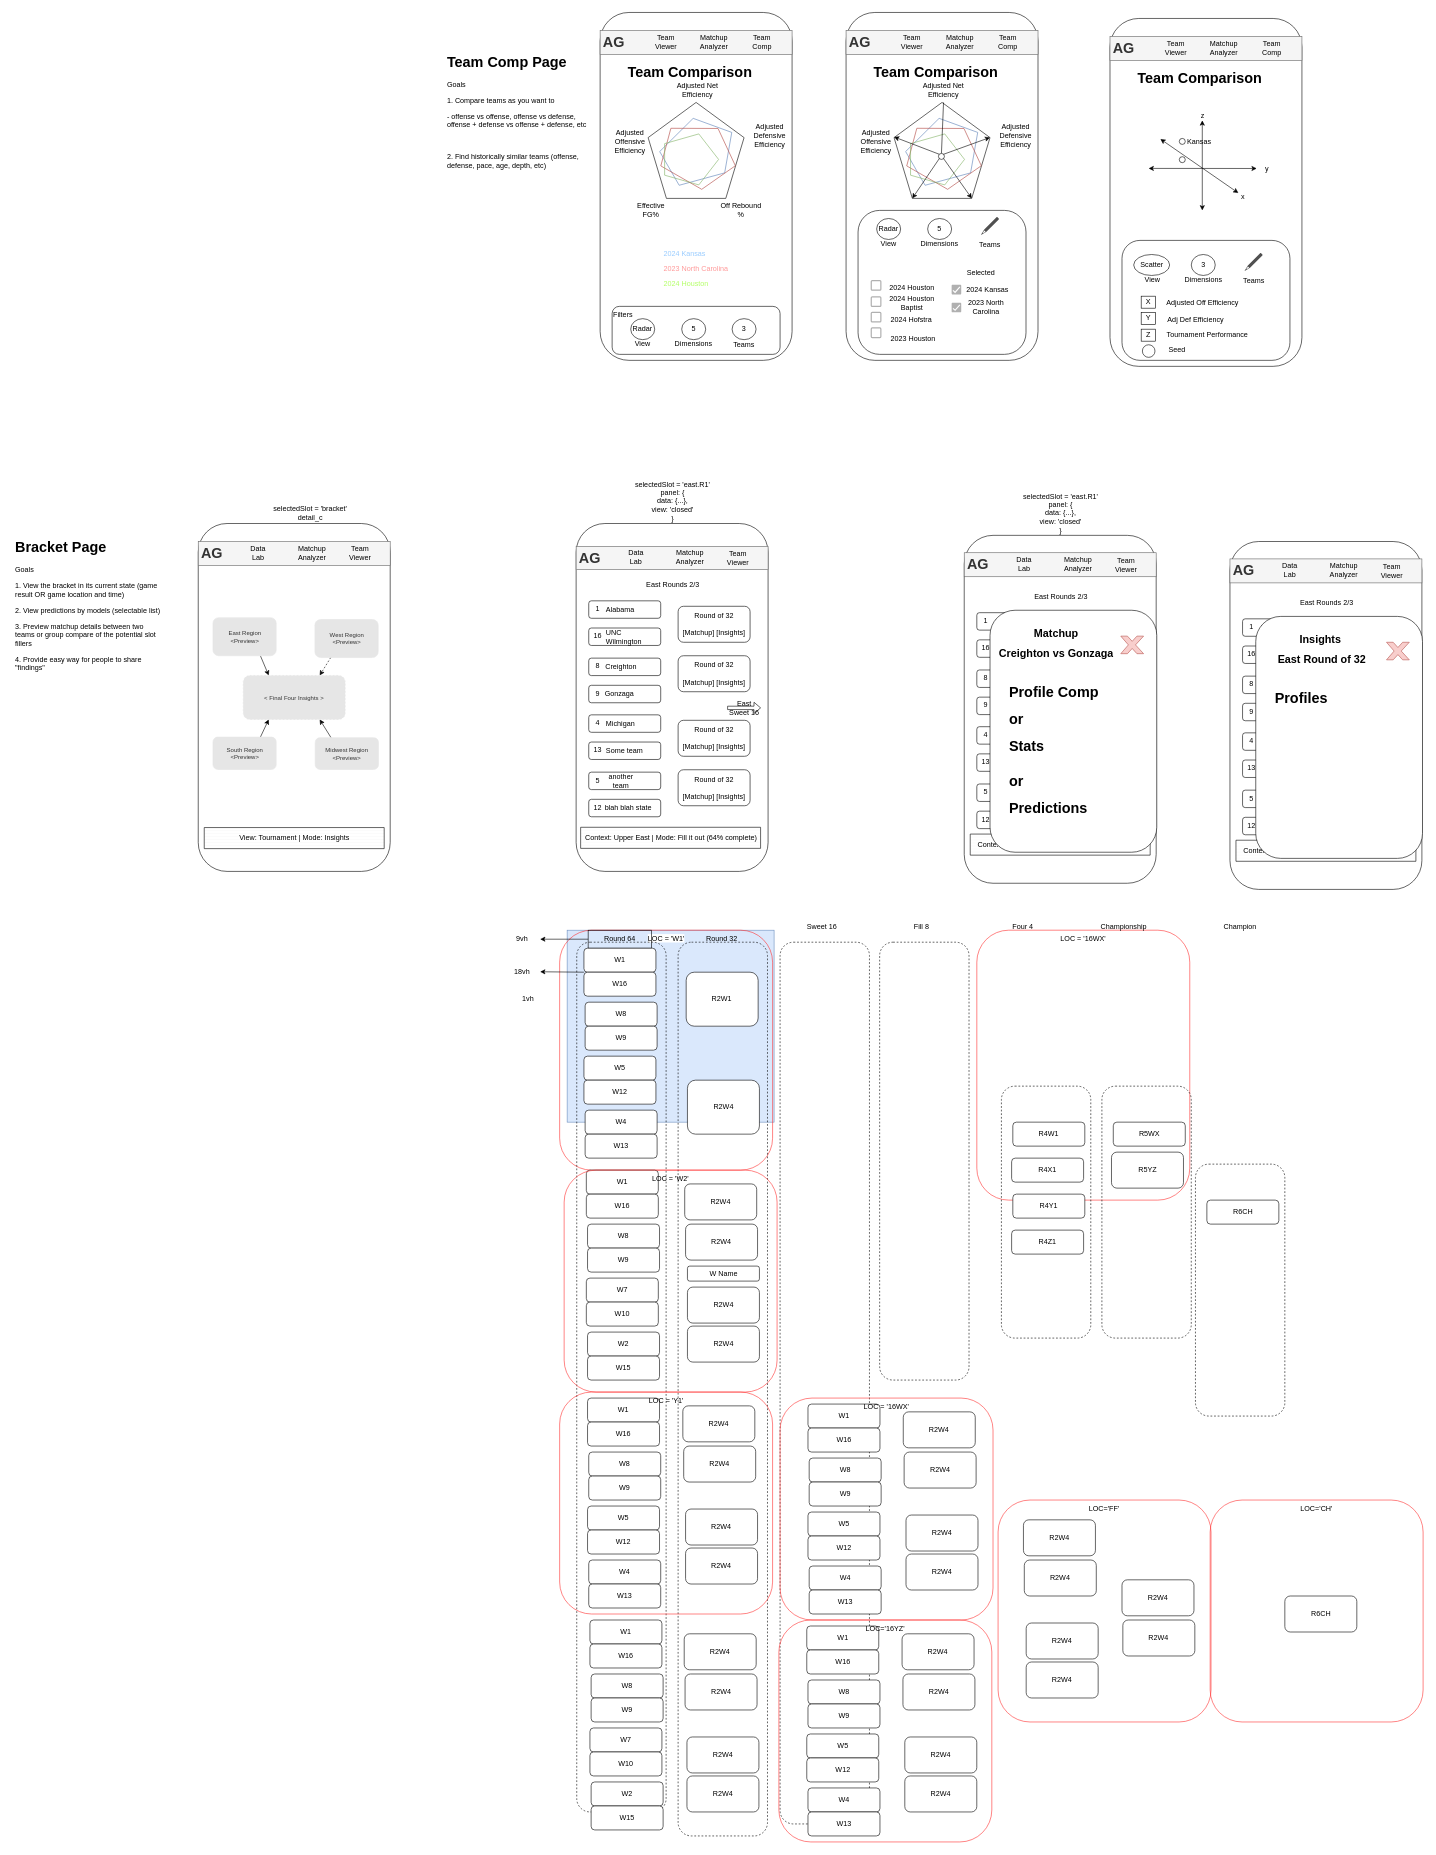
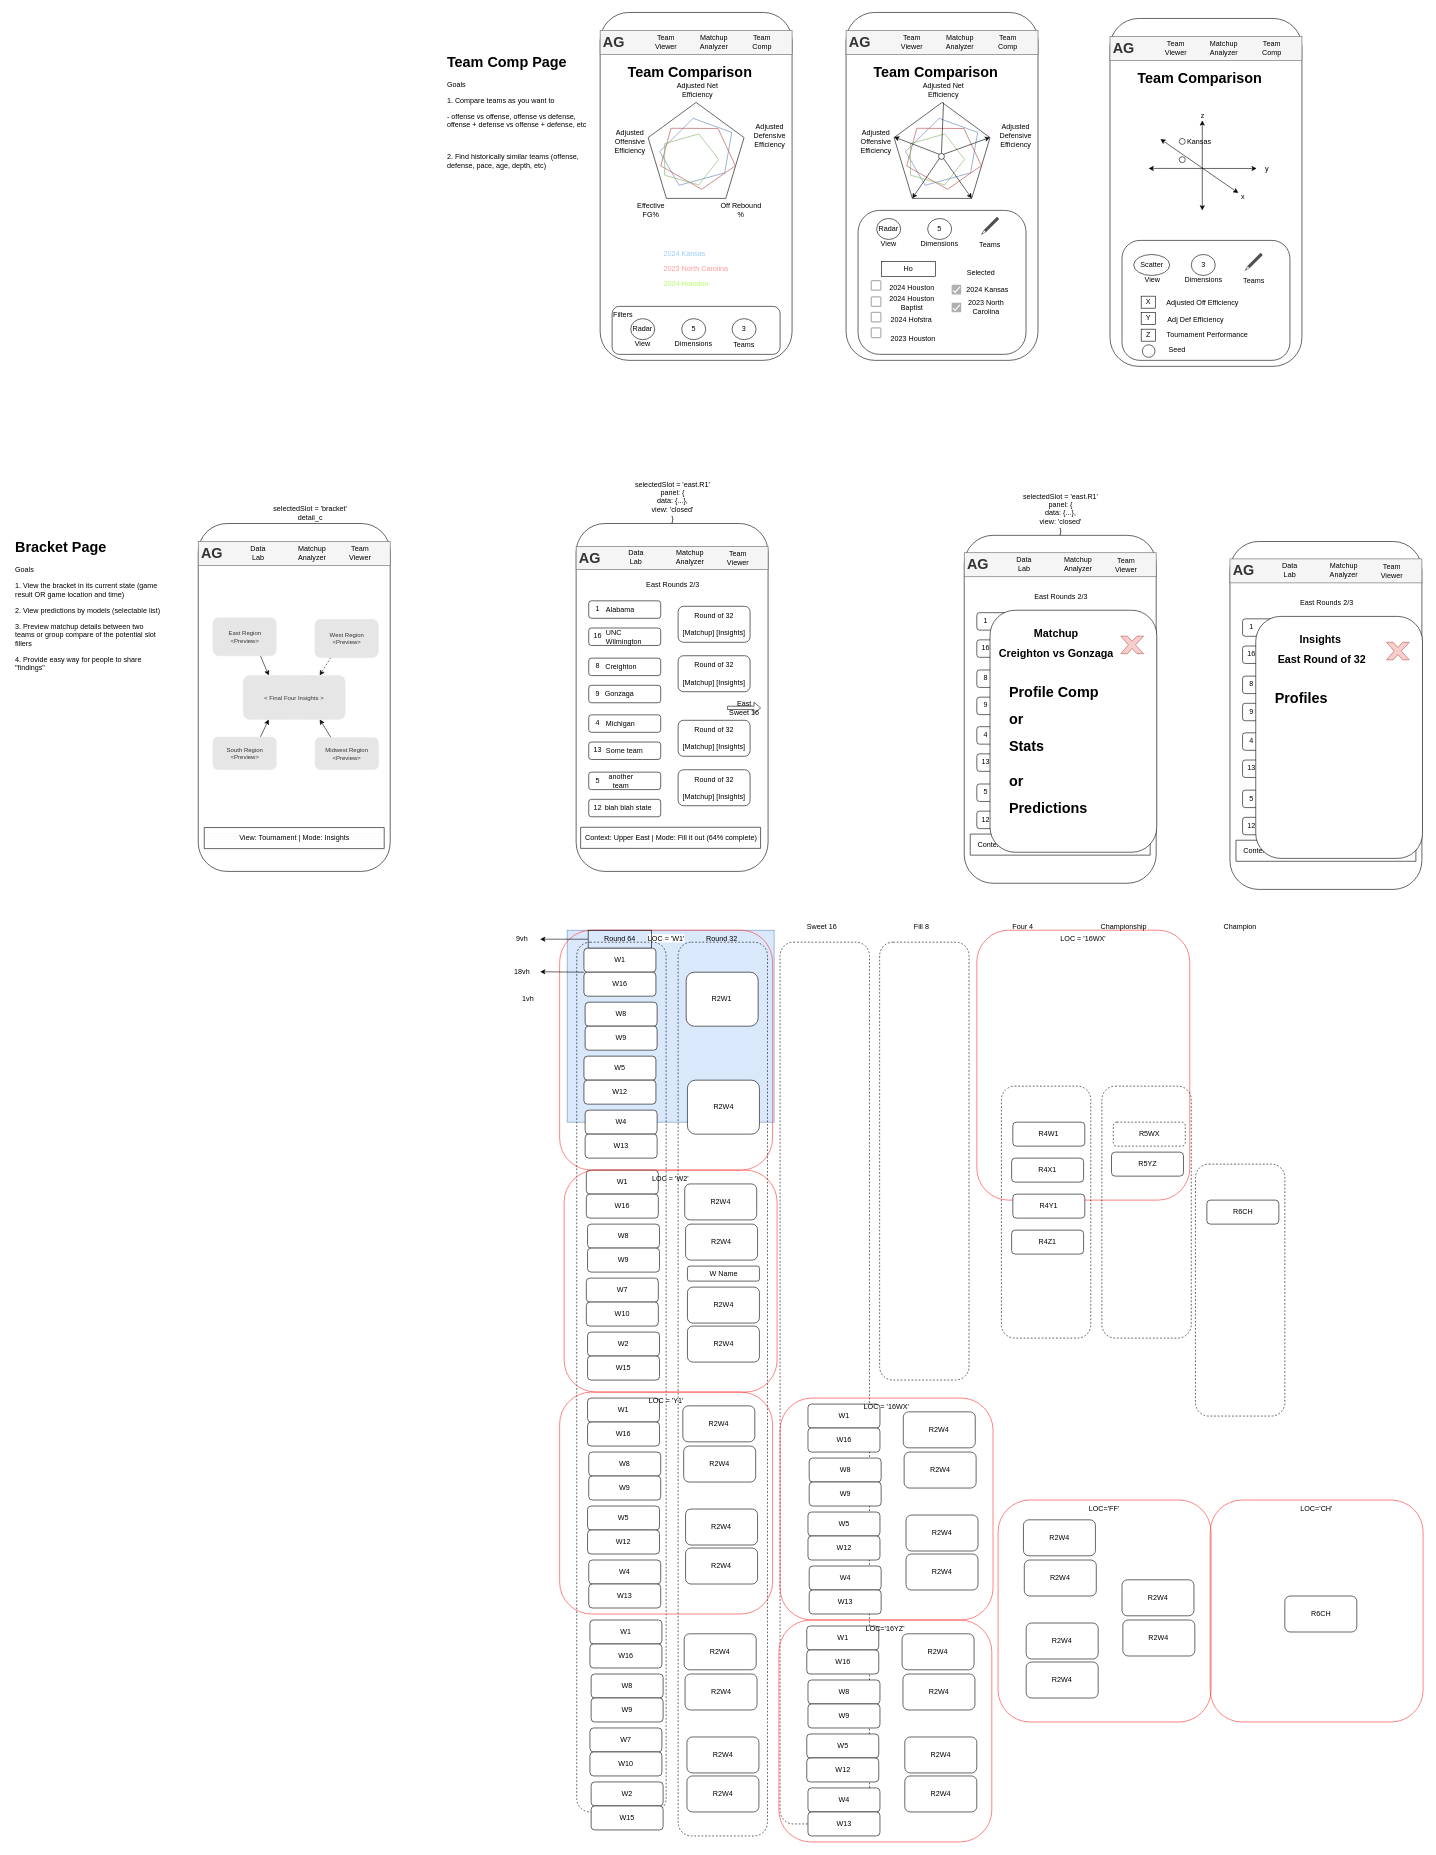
none -> (909, 269)
(1150, 1134) -> (1150, 1134)
(1148, 1170) -> (1148, 1164)
